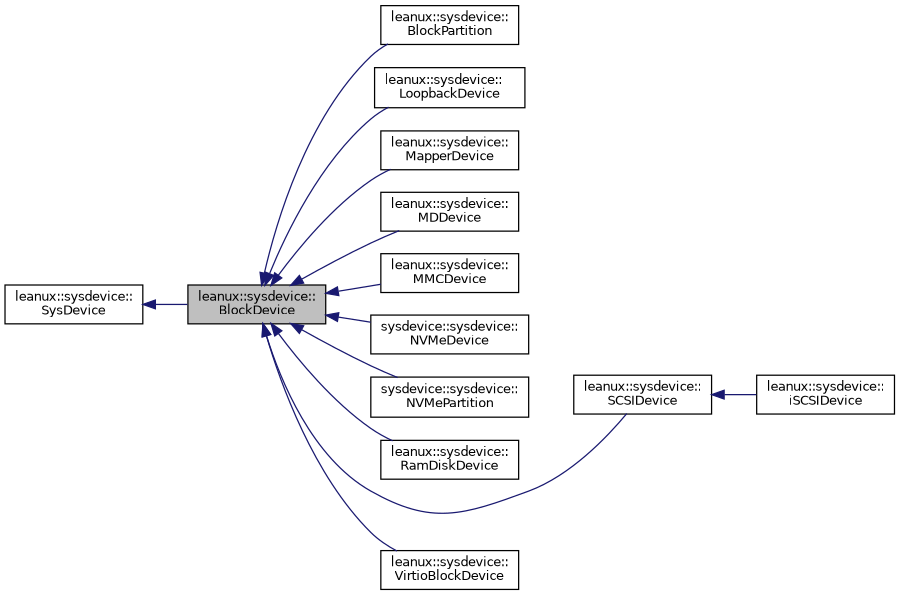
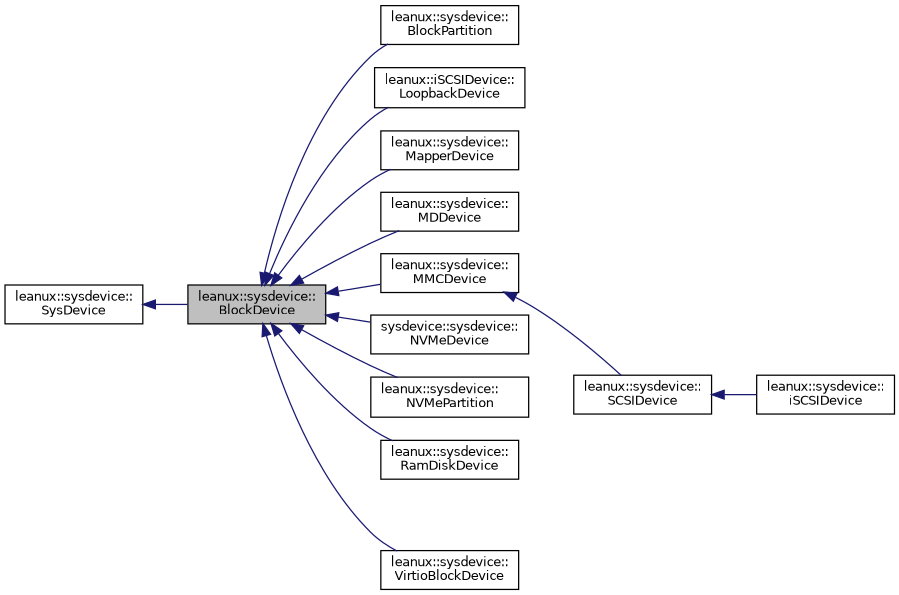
(450, 88) -> (450, 88)
(450, 397) -> (450, 397)
(417, 510) -> (571, 333)
